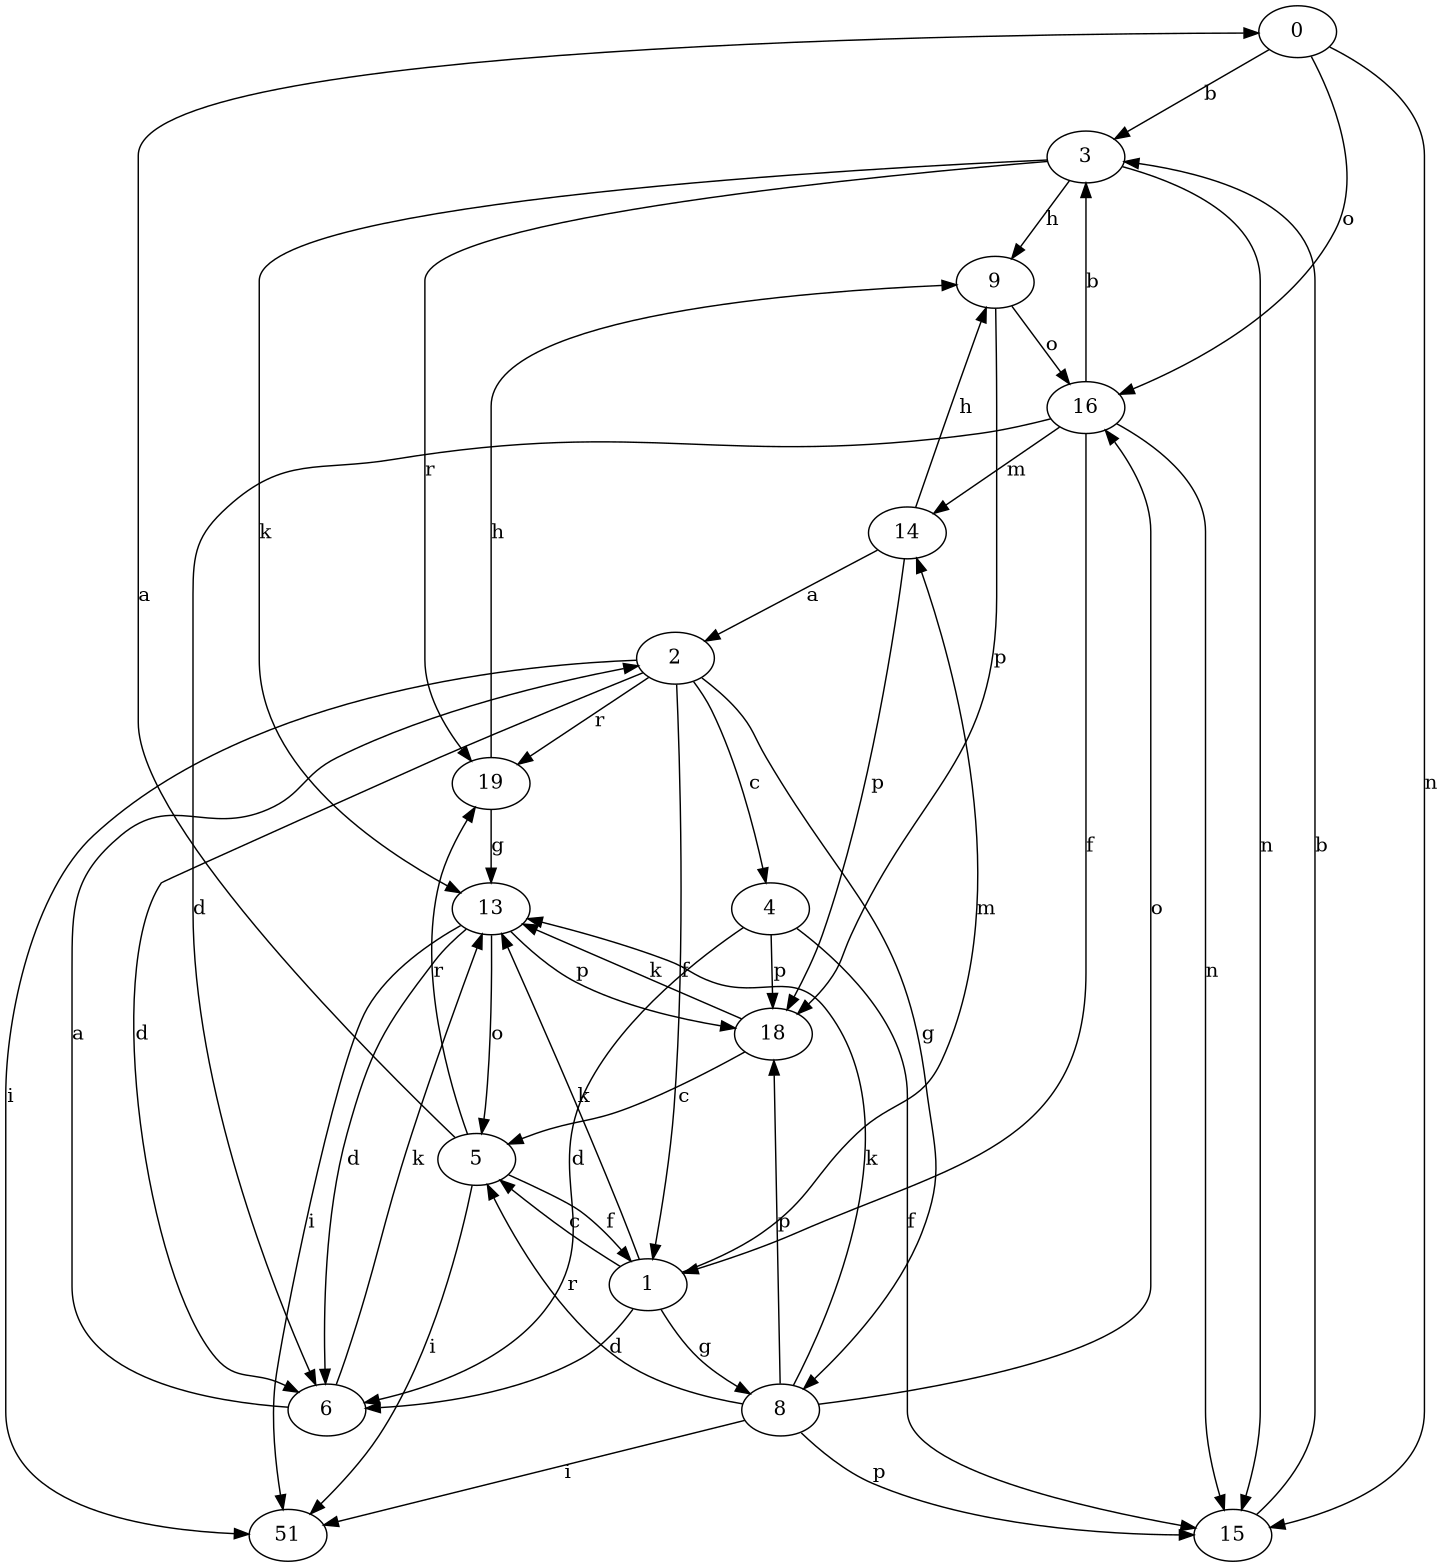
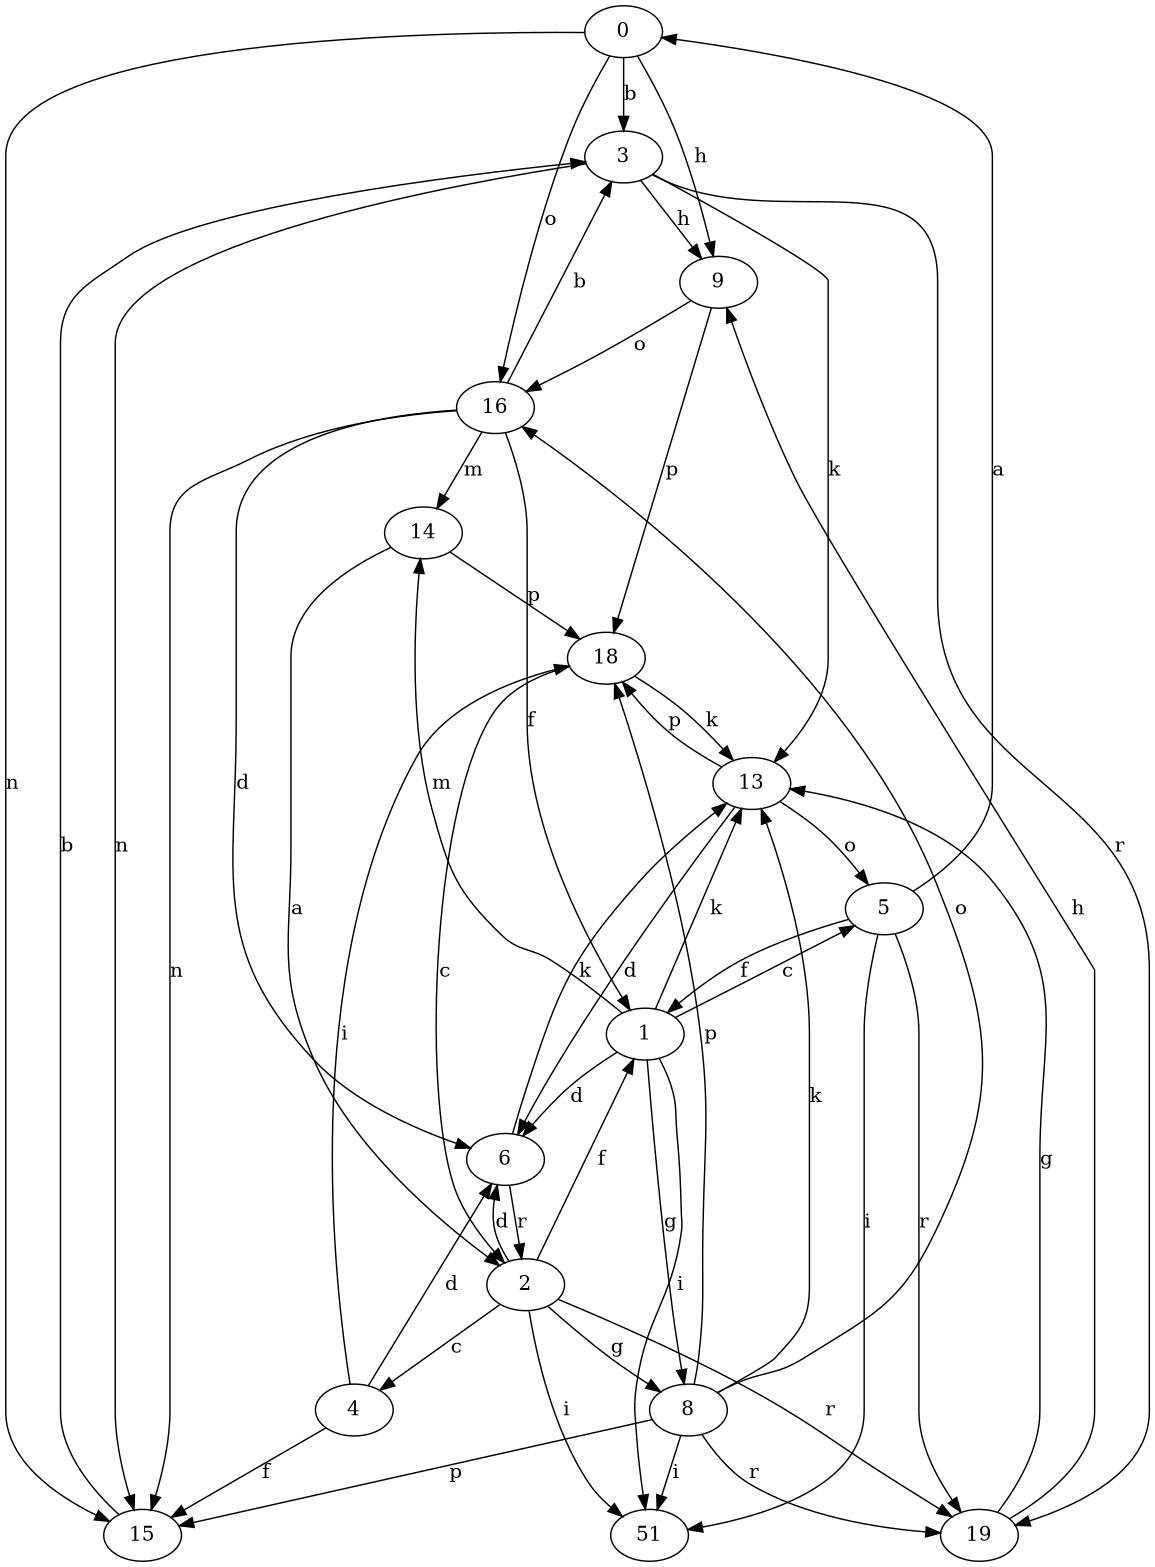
(948, 414) -> (681, 146)
(781, 971) -> (345, 1034)
(78, 1034) -> (522, 1222)
(637, 1105) -> (439, 940)
(314, 1187) -> (677, 1256)
(591, 1335) -> (802, 1508)
